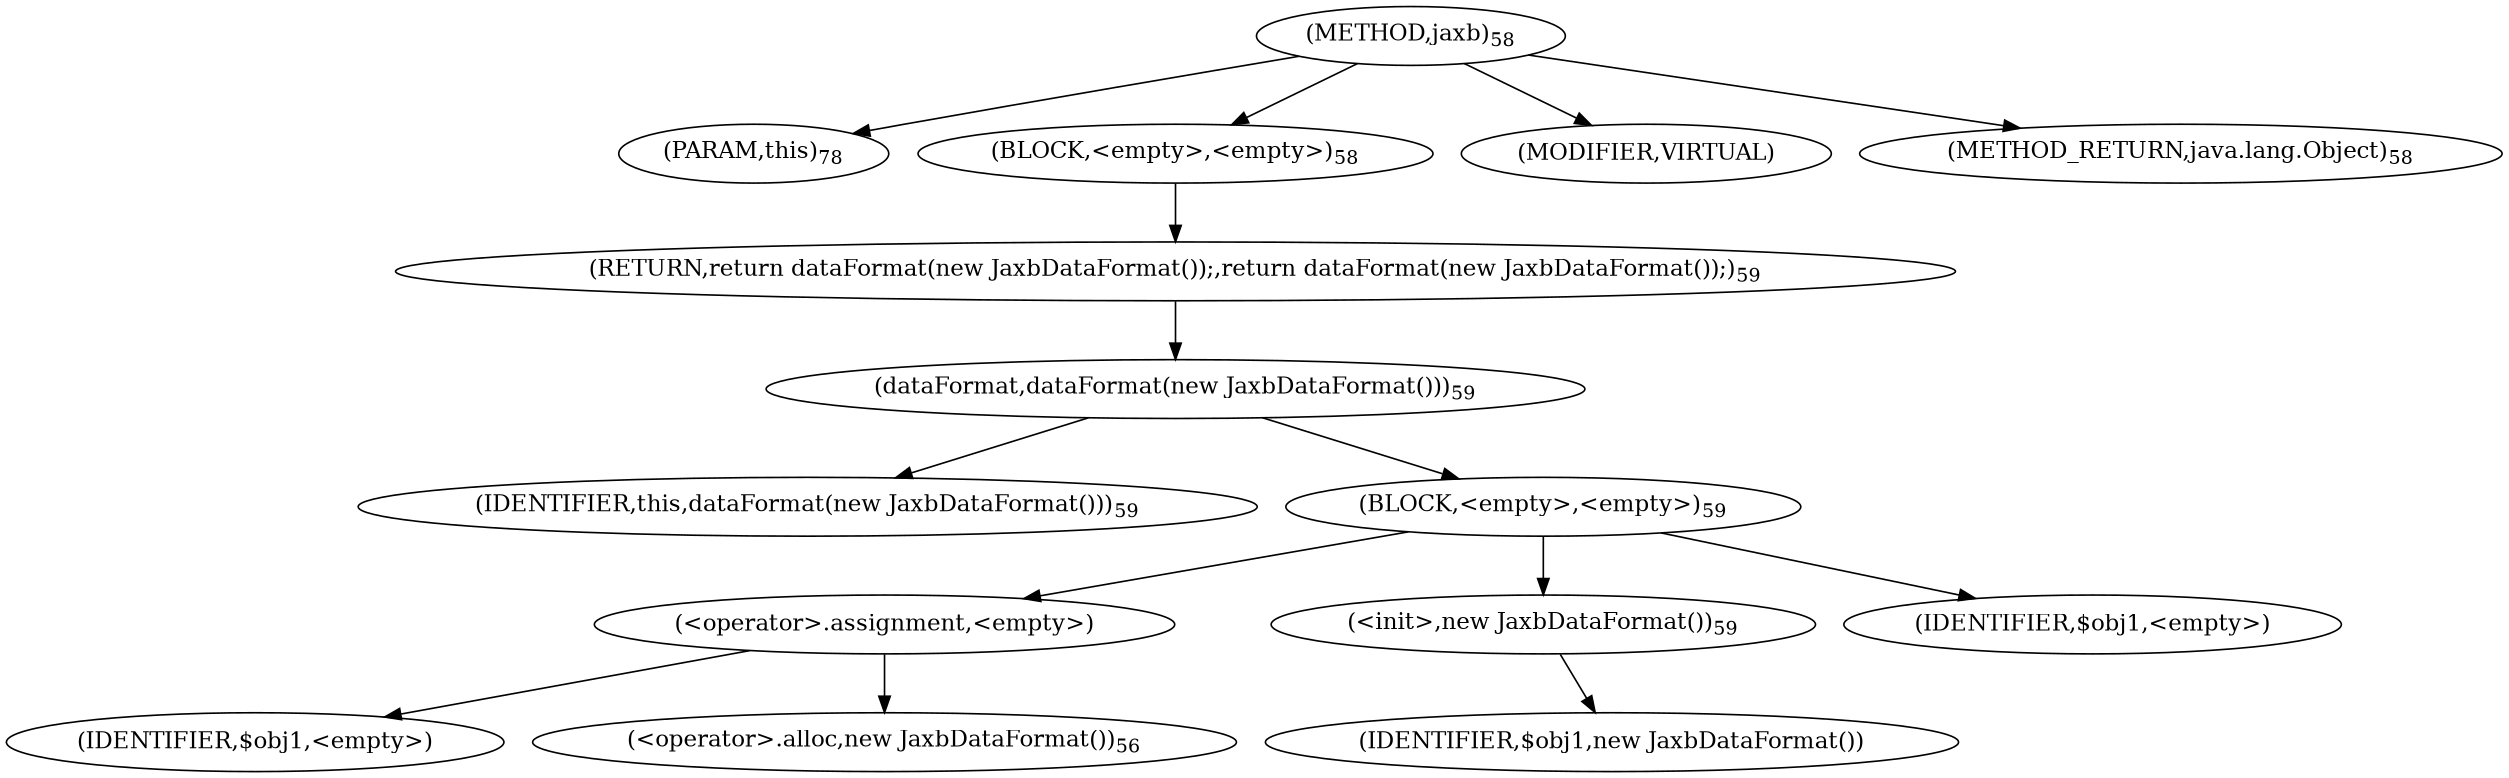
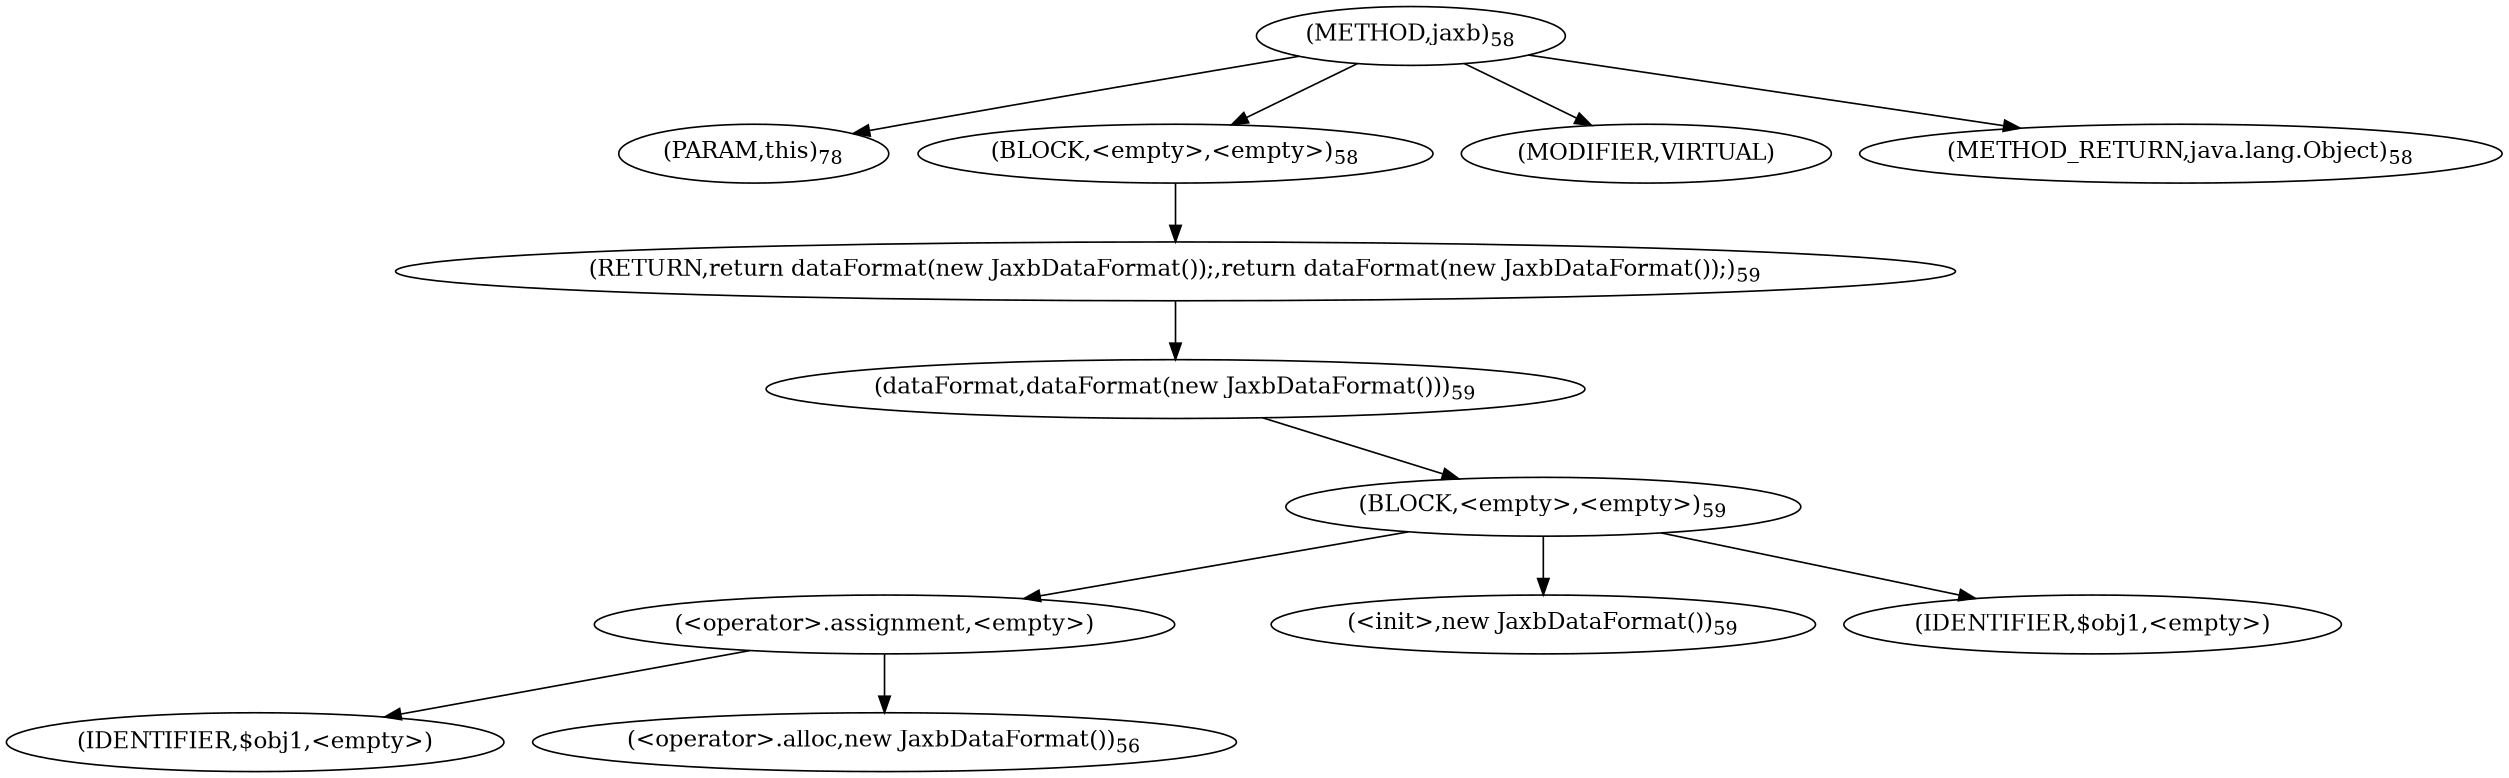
(808, 507) -> none
(1612, 742) -> none
